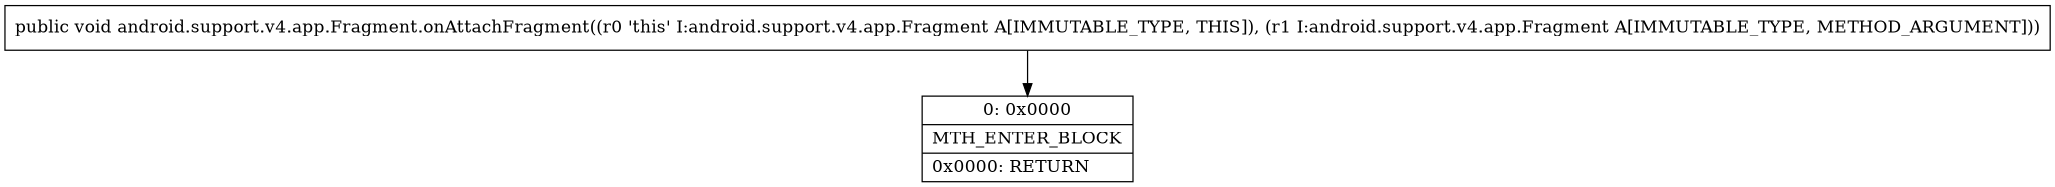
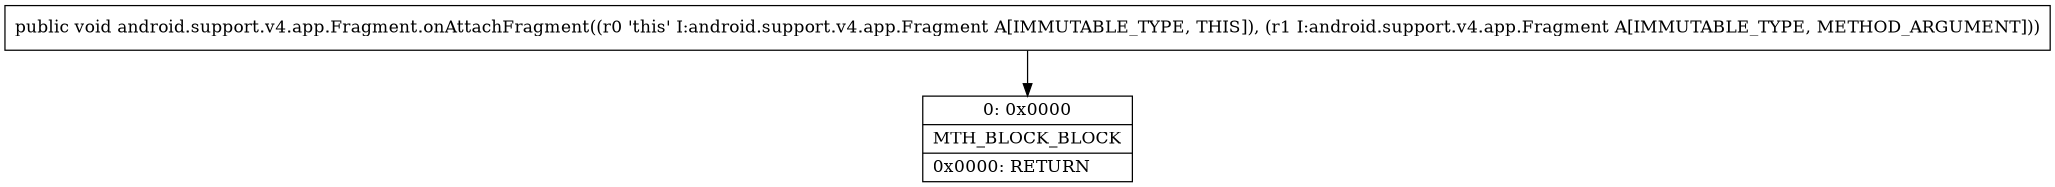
(1028, 138) -> (1028, 138)
